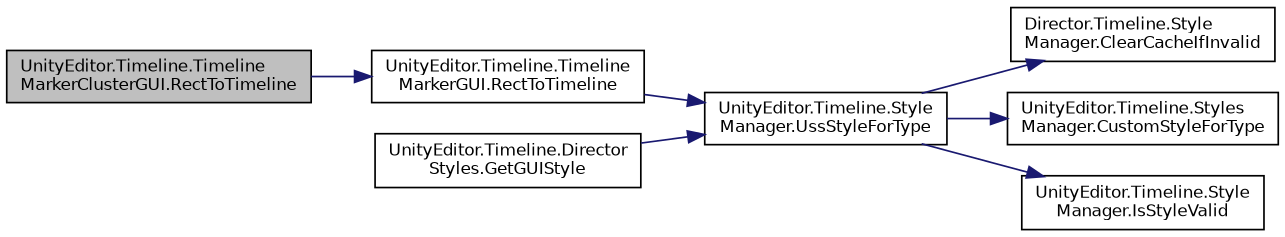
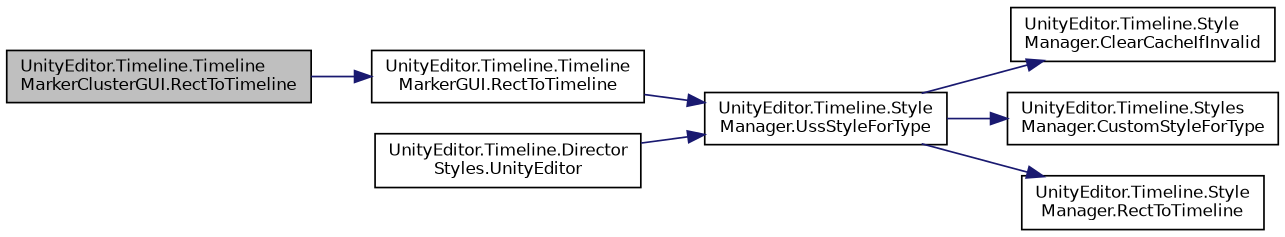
(1143, 34) -> (1143, 34)
(508, 161) -> (508, 161)
(1143, 203) -> (1143, 203)
